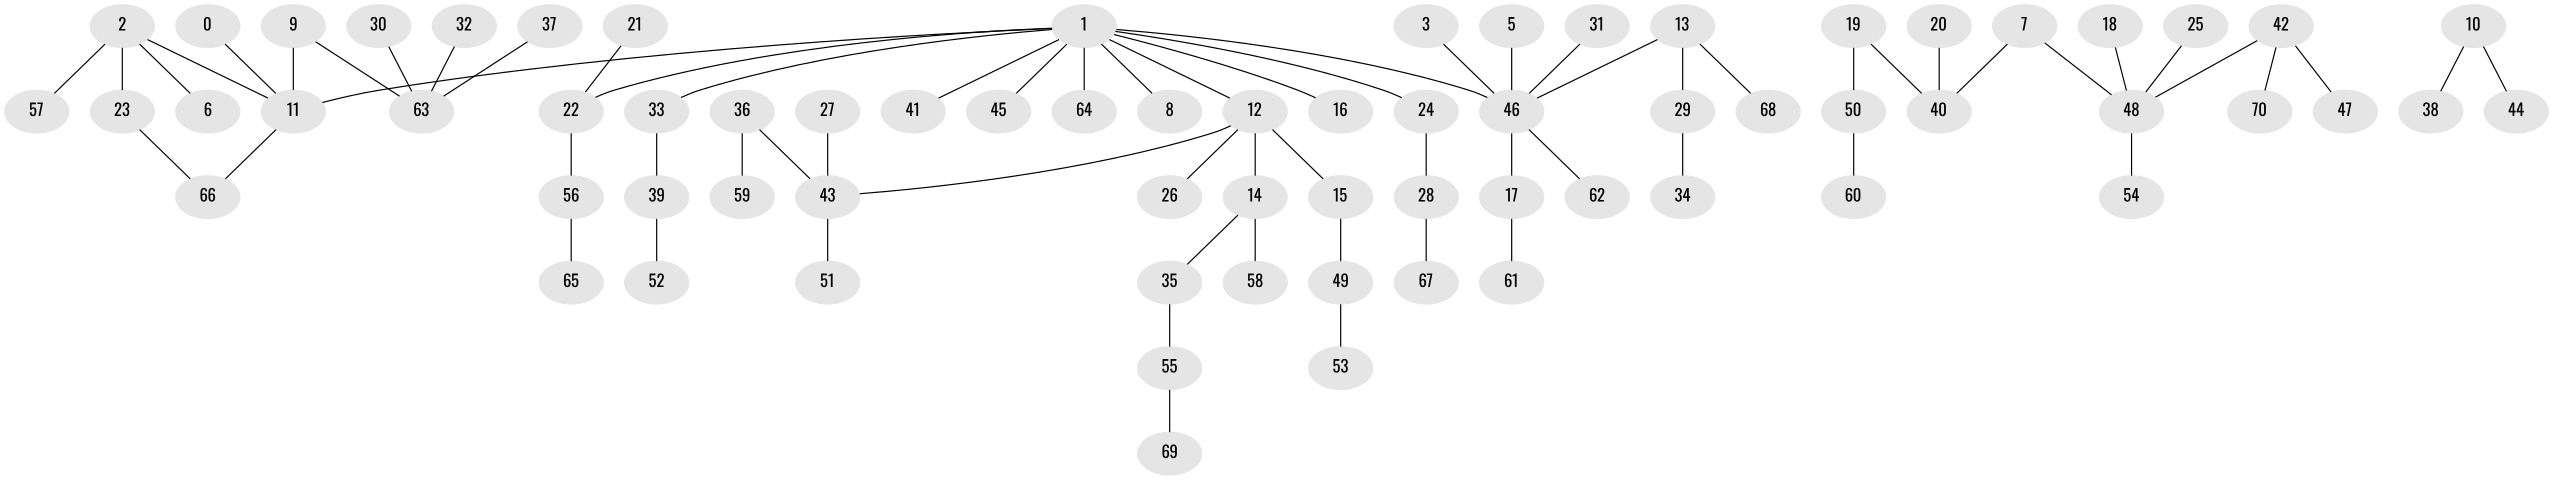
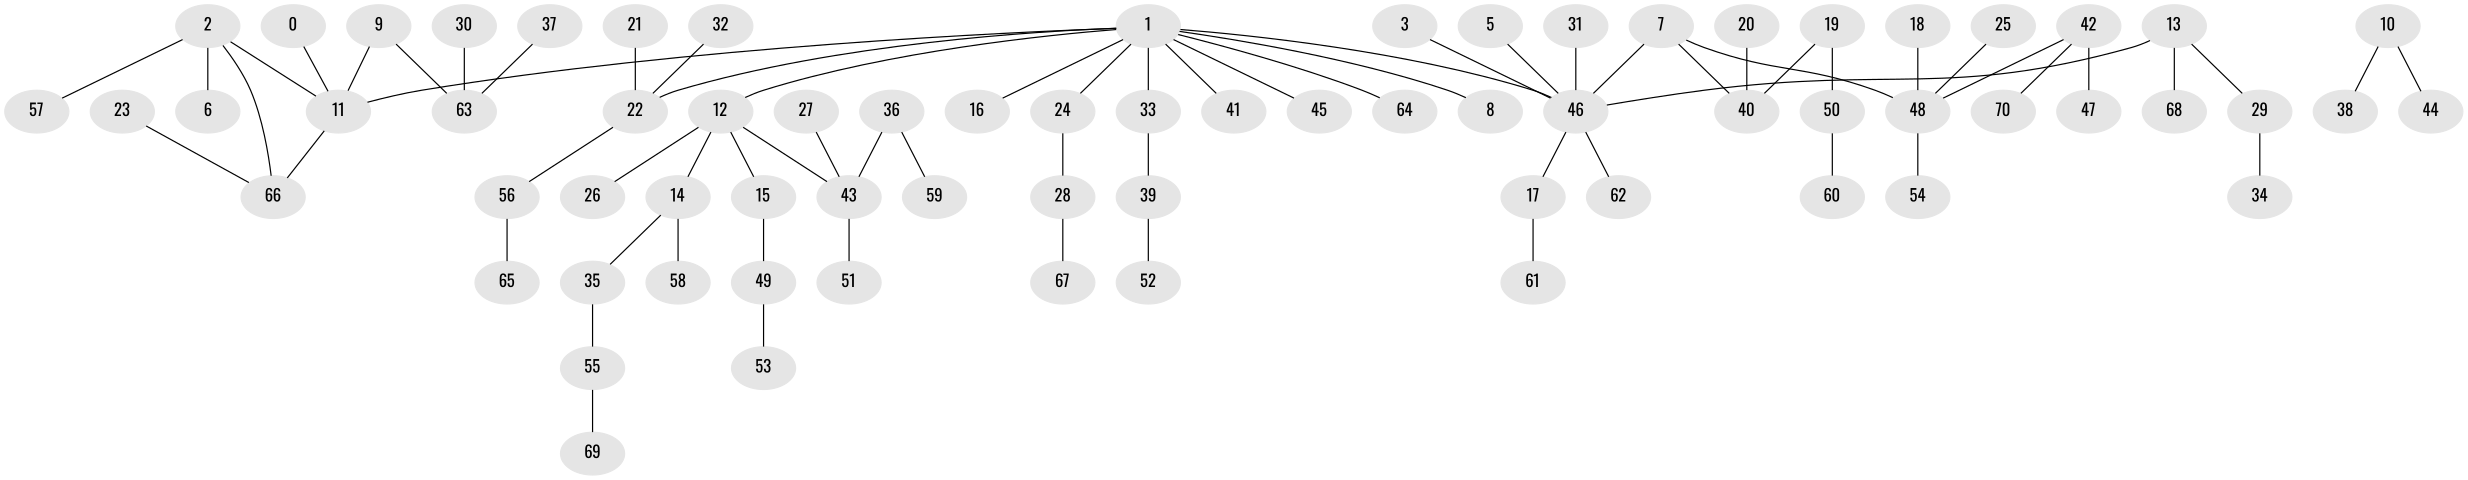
(122, 69) -> (257, 107)
(443, 69) -> (678, 69)
none -> (1619, 69)
